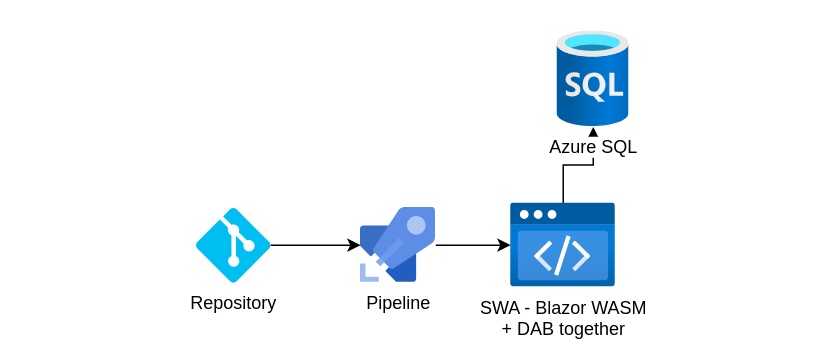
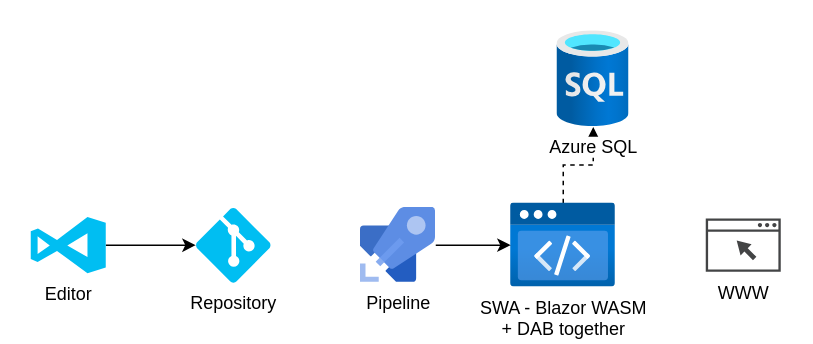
(563, 165) -> (563, 165)
none -> (68, 245)
none -> (146, 245)
(311, 245) -> none
none -> (743, 245)
